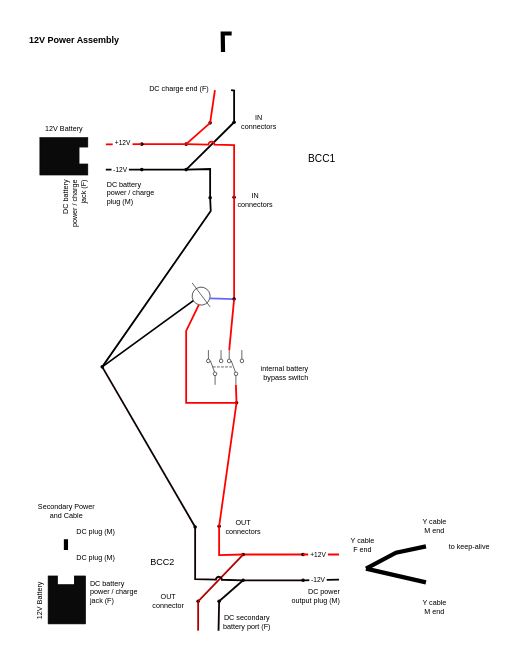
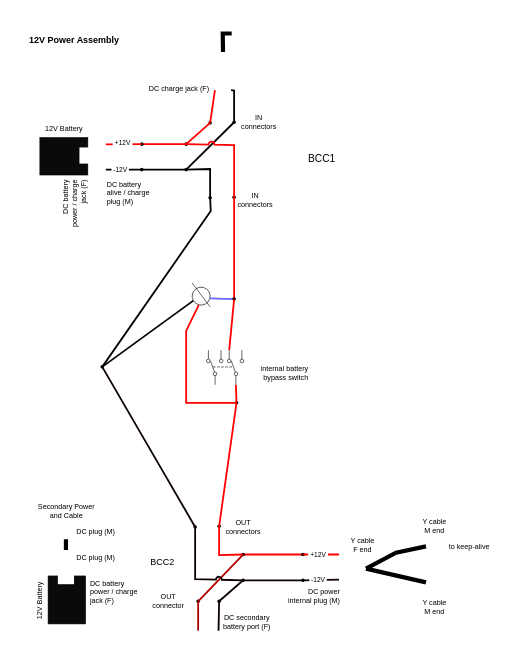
(179, 89) -> (179, 89)
(133, 193) -> (132, 193)
(313, 596) -> (311, 596)
